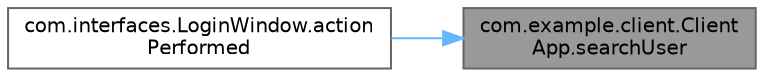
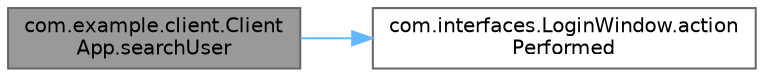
(417, 38) -> (326, 38)
